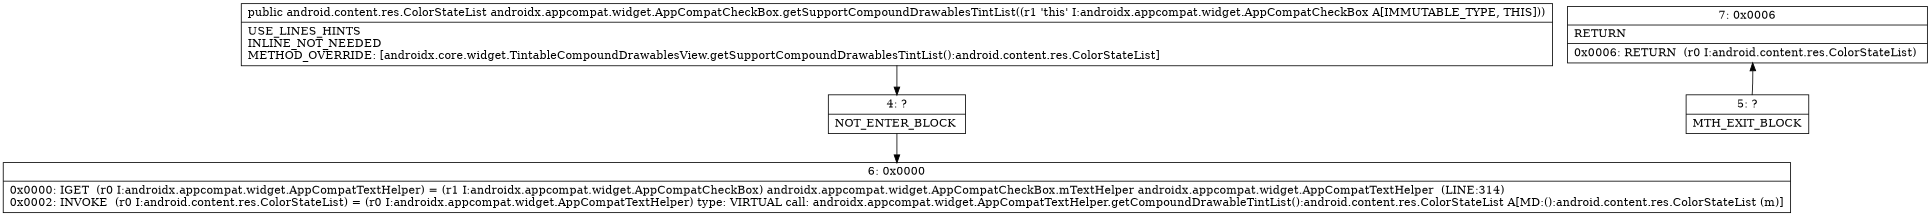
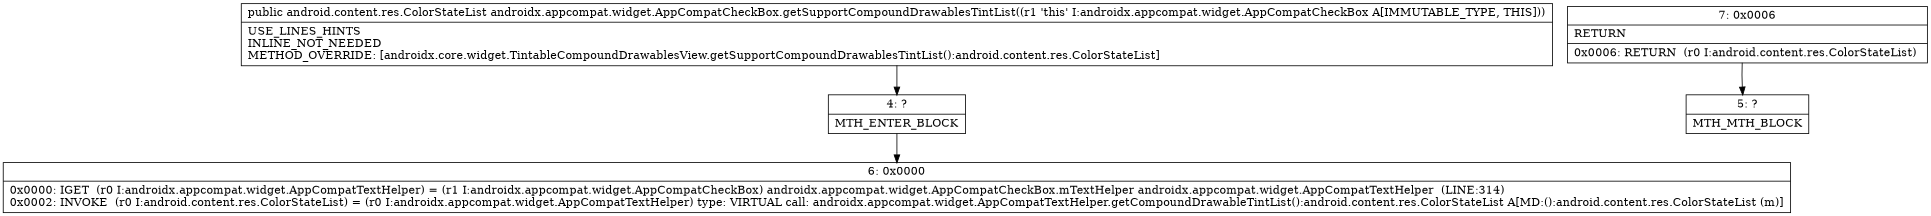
(1753, 83) -> (1742, 75)
(896, 123) -> (897, 123)
(1747, 123) -> (1747, 123)
